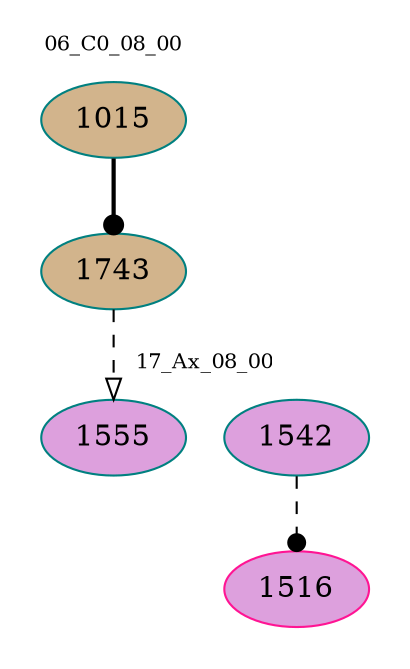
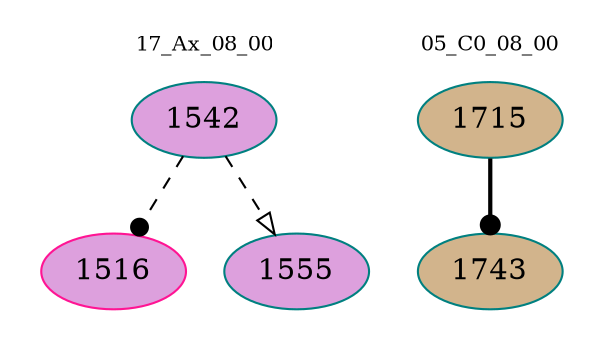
(114, 45) -> (490, 45)
(114, 120) -> (490, 120)
(114, 356) -> (244, 186)
